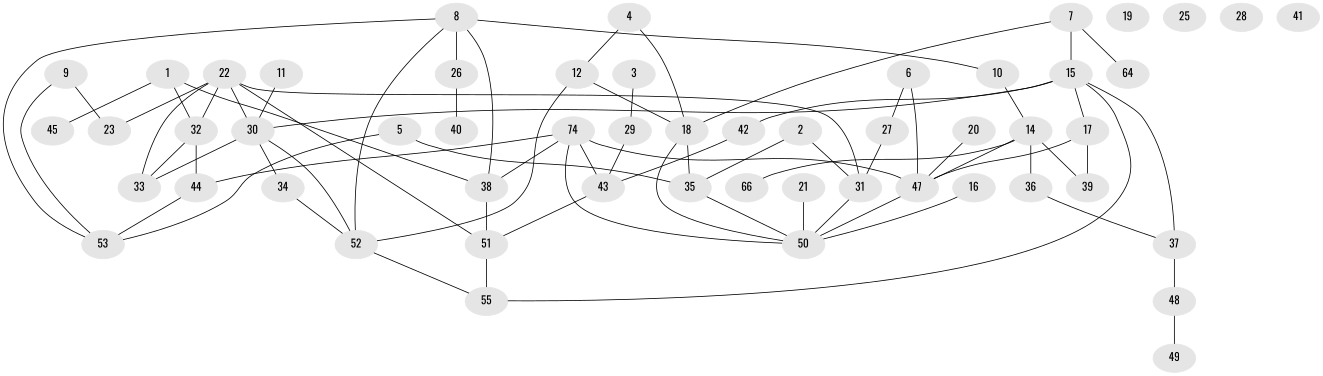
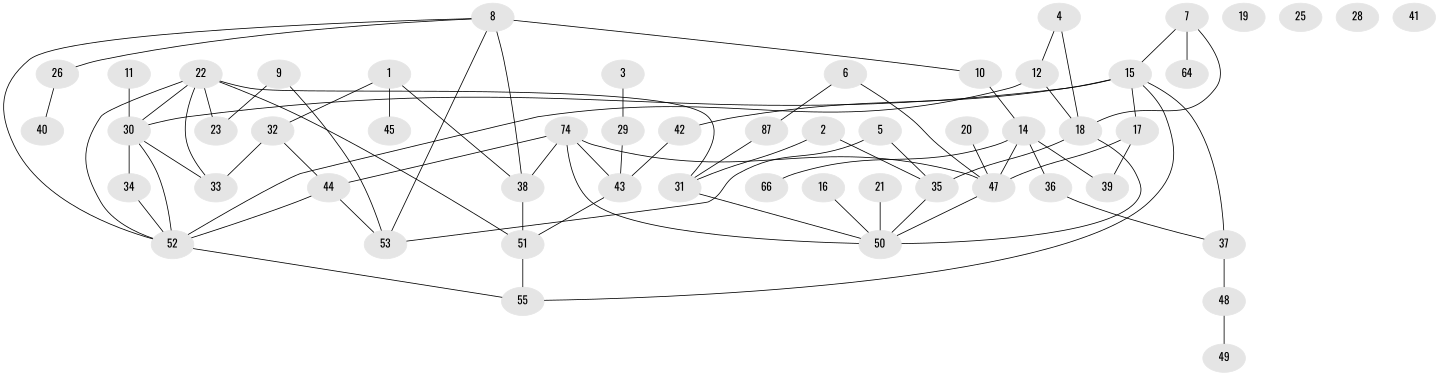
(210, 103) -> (87, 147)
(887, 131) -> (767, 131)
none -> (252, 218)
